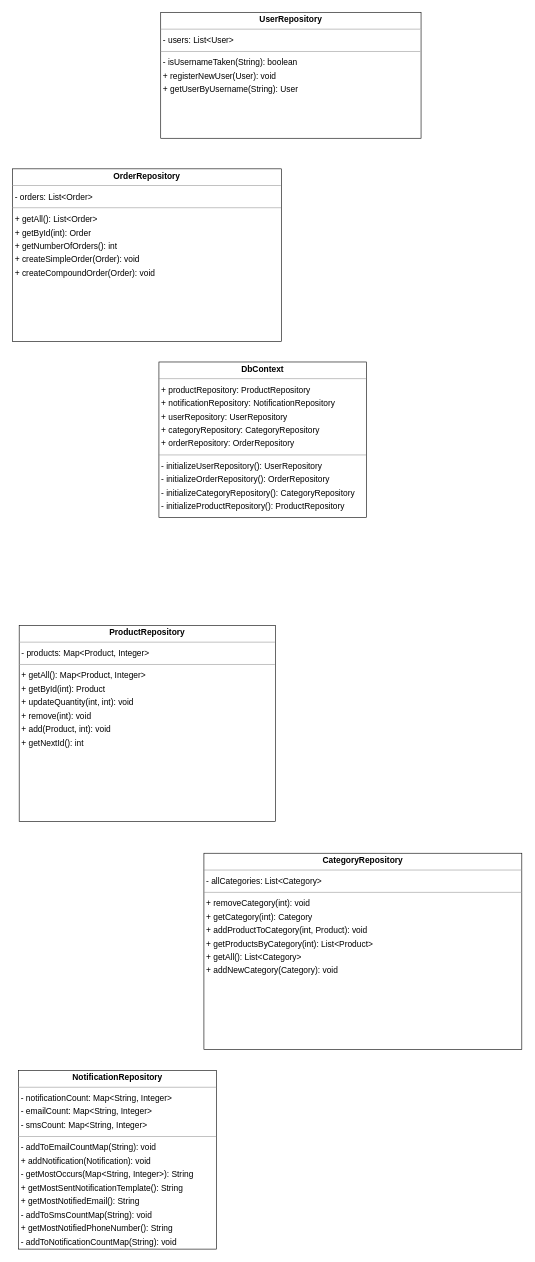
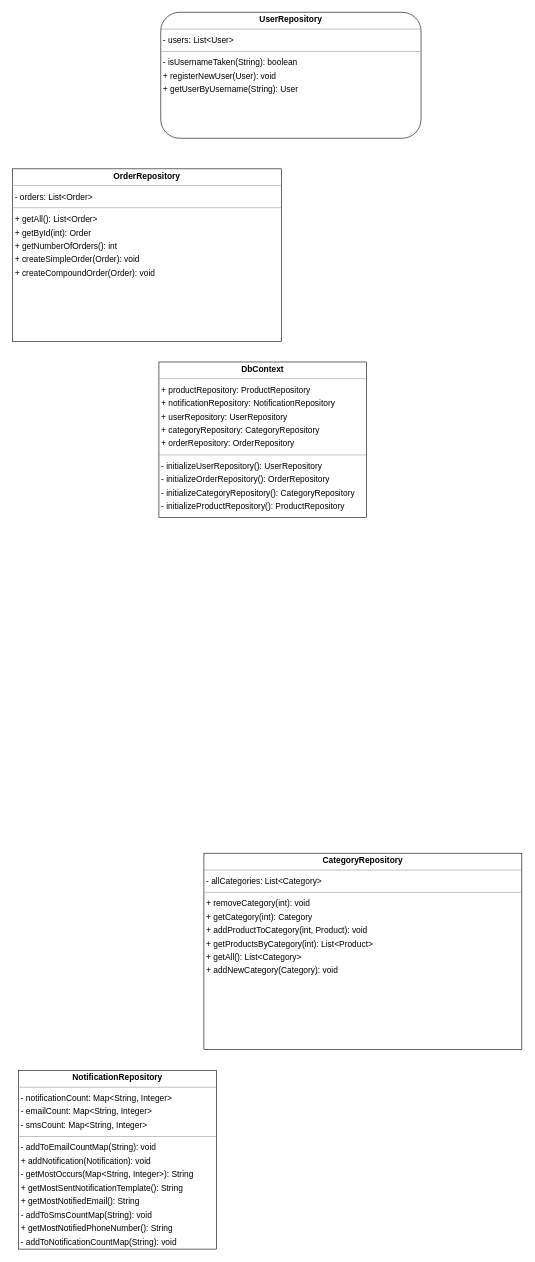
(291, 75) -> (291, 75)
(147, 724) -> none
